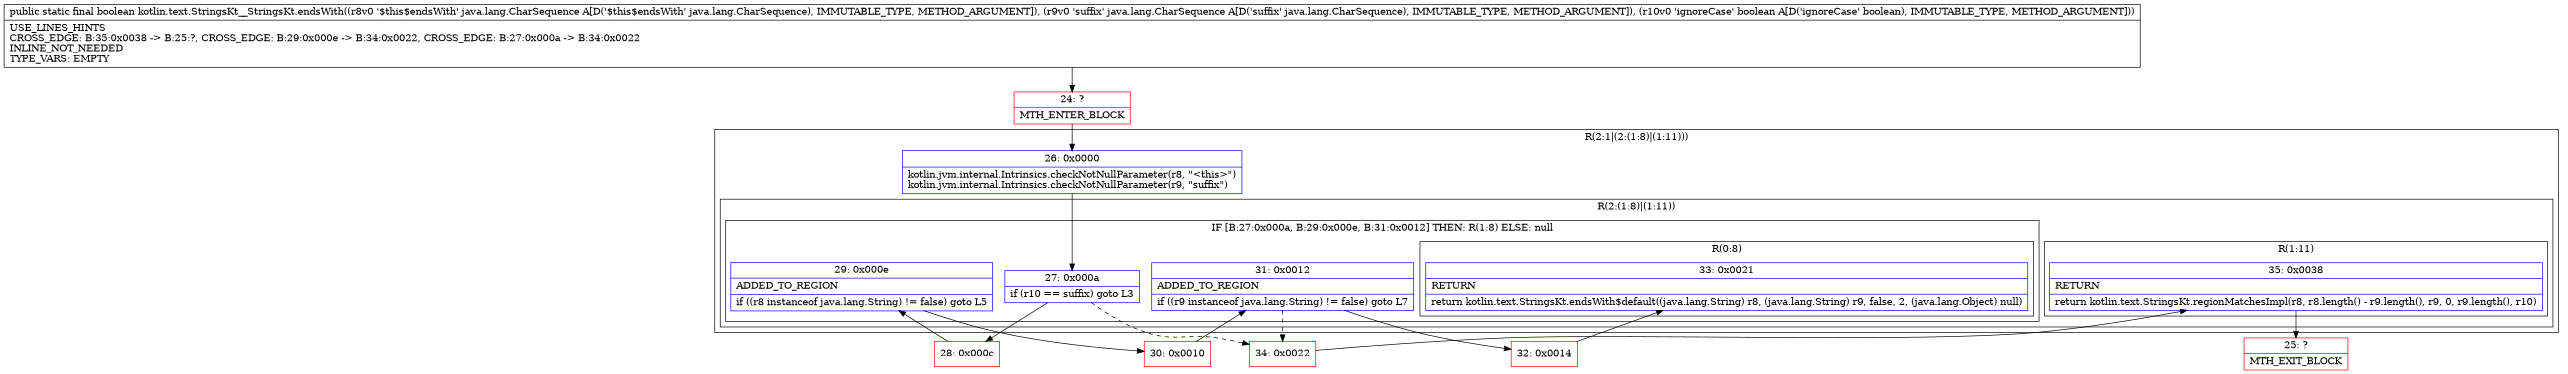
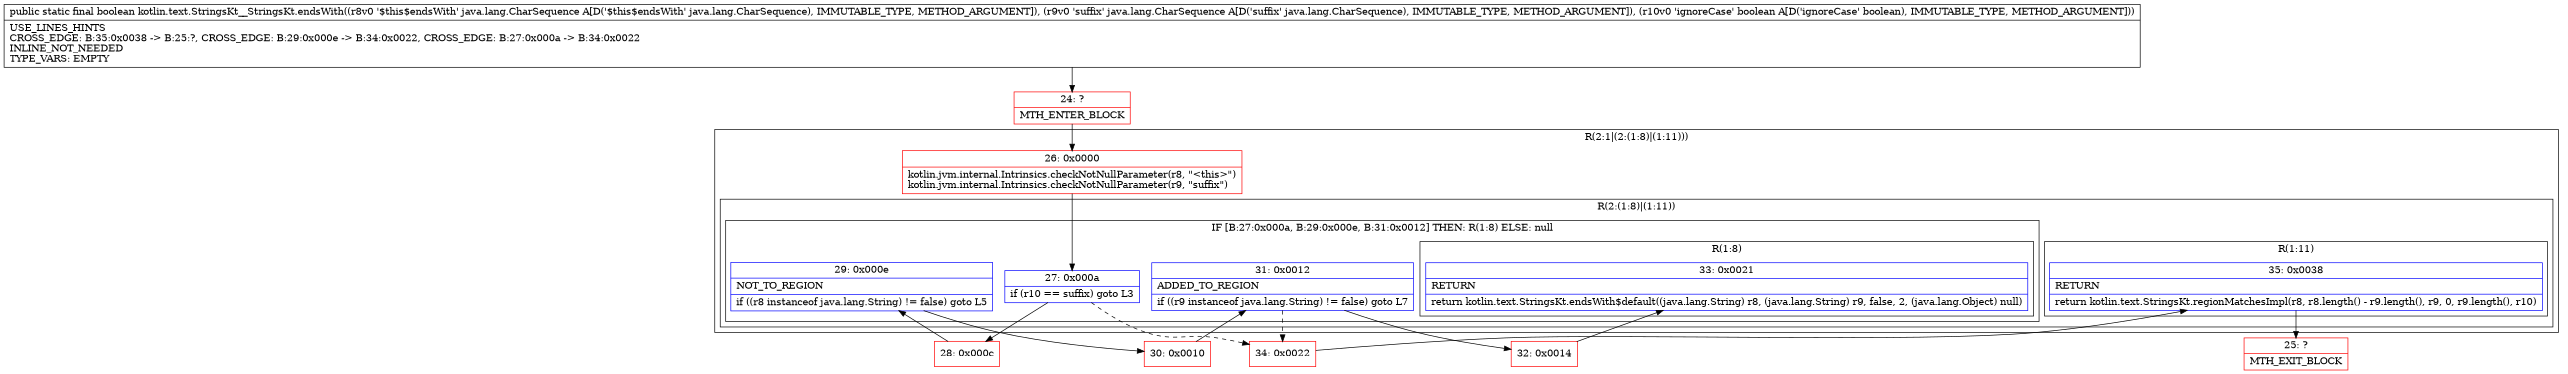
(1072, 172) -> (1072, 172)
(1727, 249) -> (1727, 249)
(787, 286) -> (780, 286)
